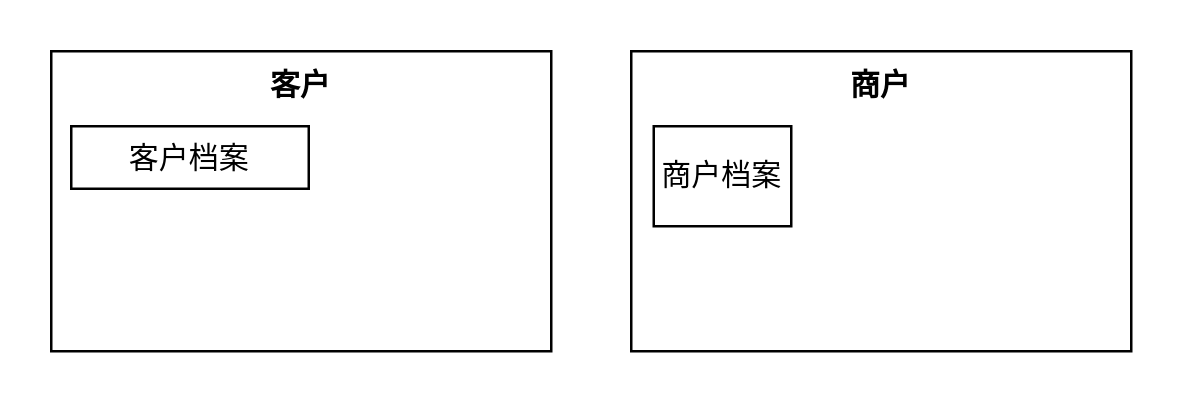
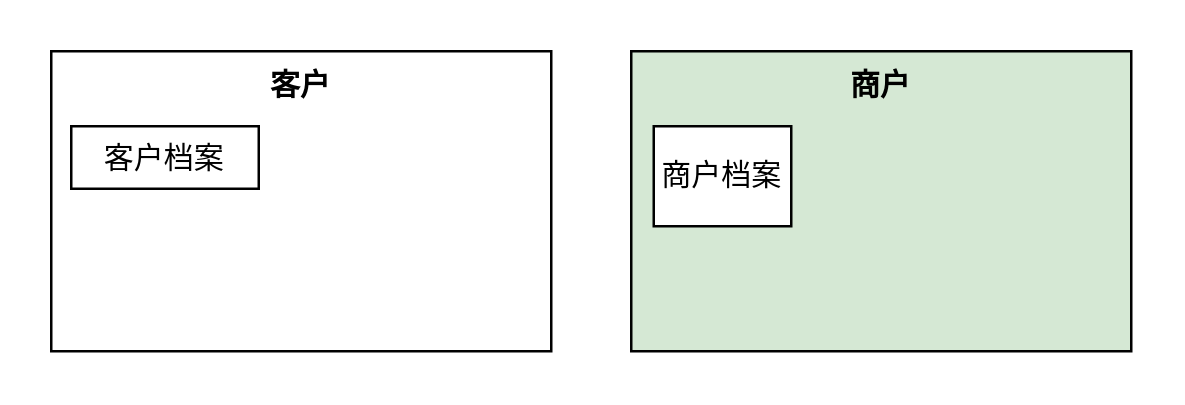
(190, 158) -> (165, 158)
(881, 201) -> (881, 201)
